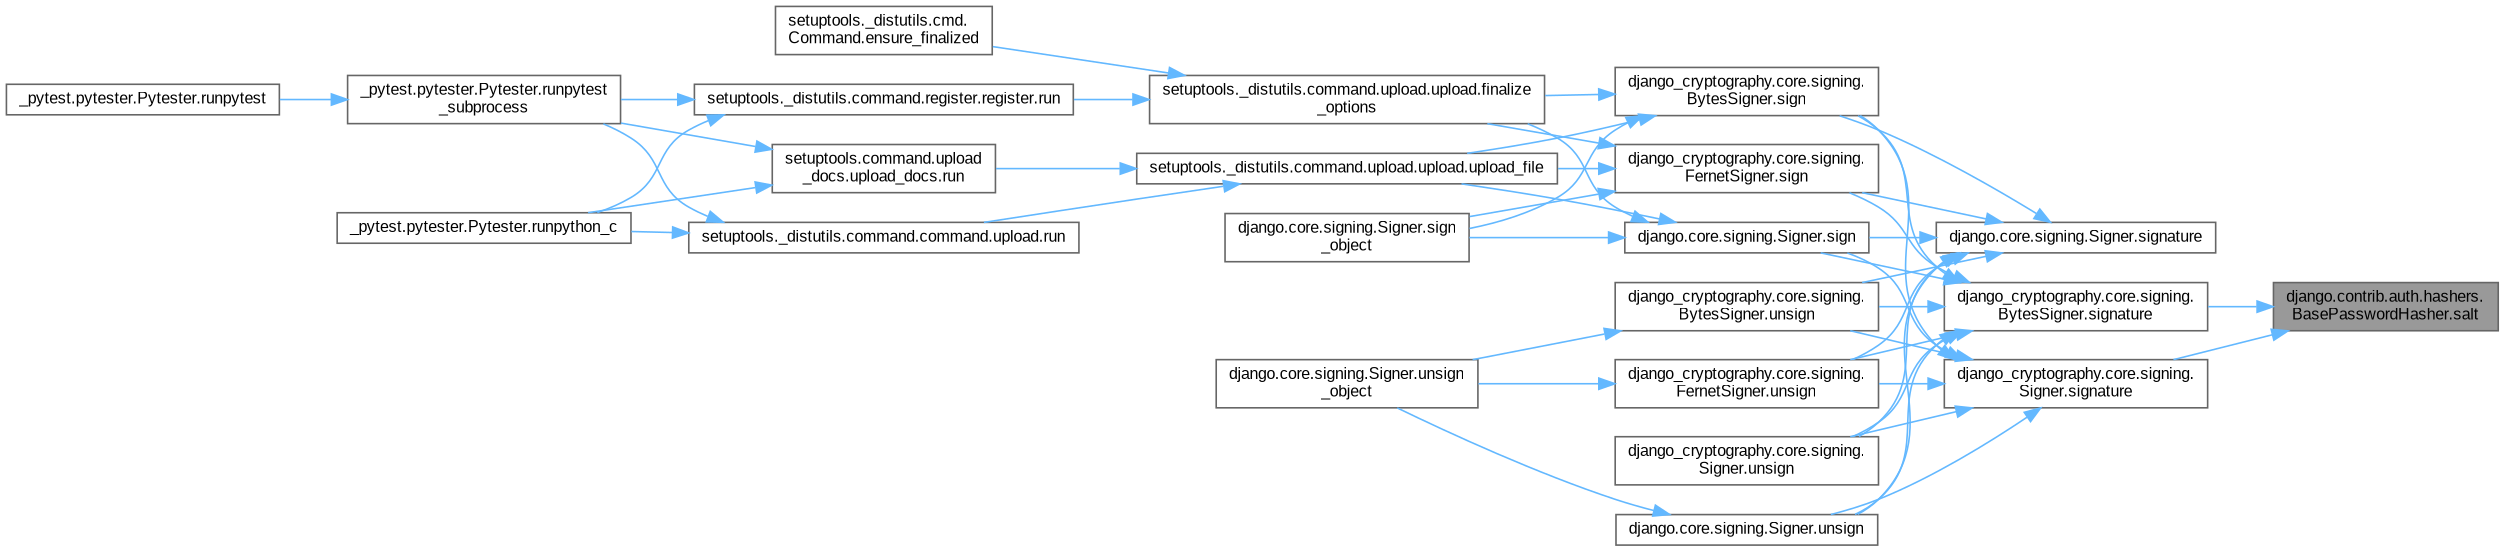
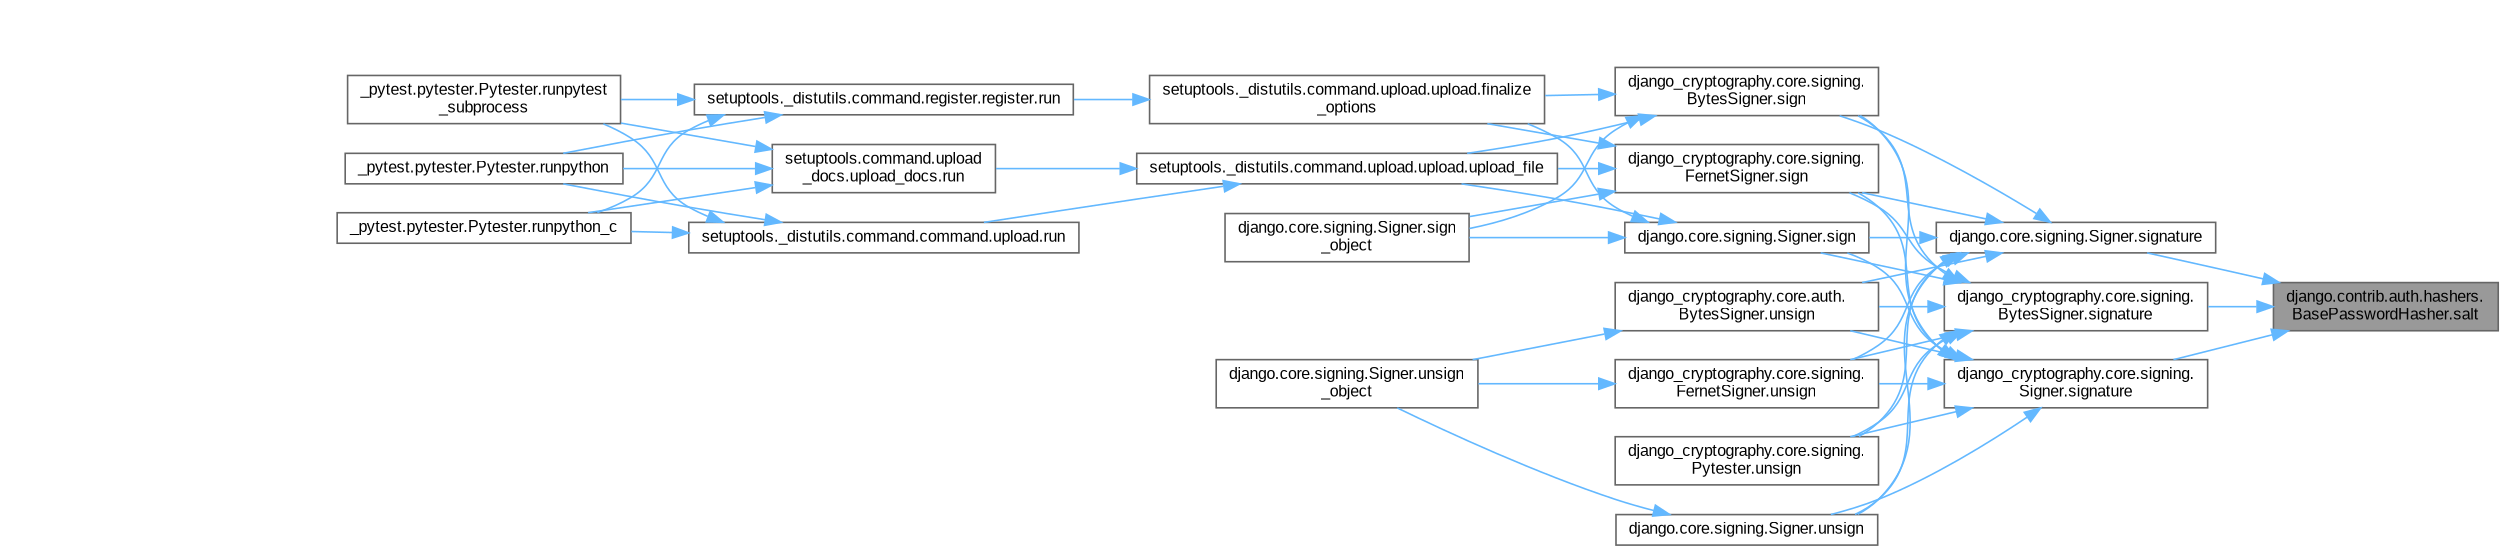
(884, 31) -> none
(143, 100) -> none
none -> (484, 169)
none -> (2205, 266)
none -> (1906, 268)
(1747, 307) -> (1747, 307)
(1747, 461) -> (1747, 461)
